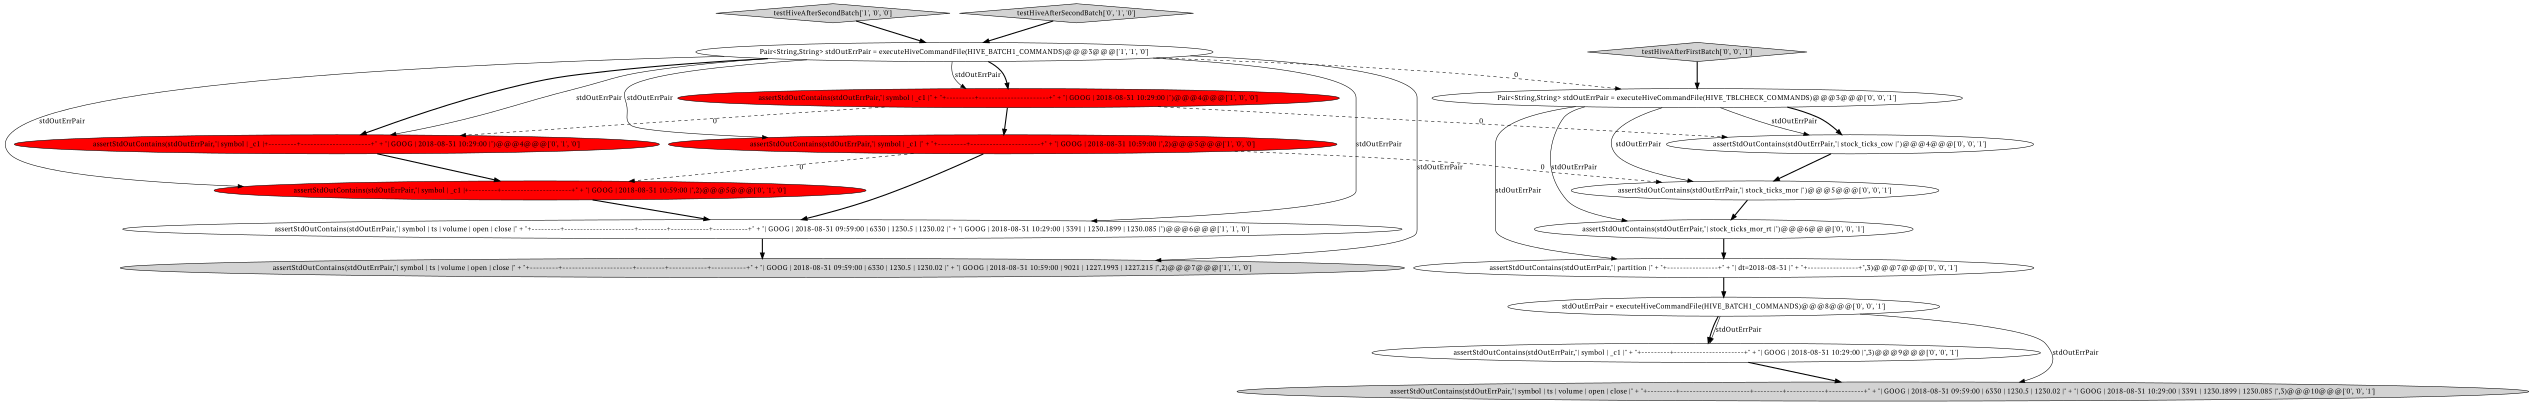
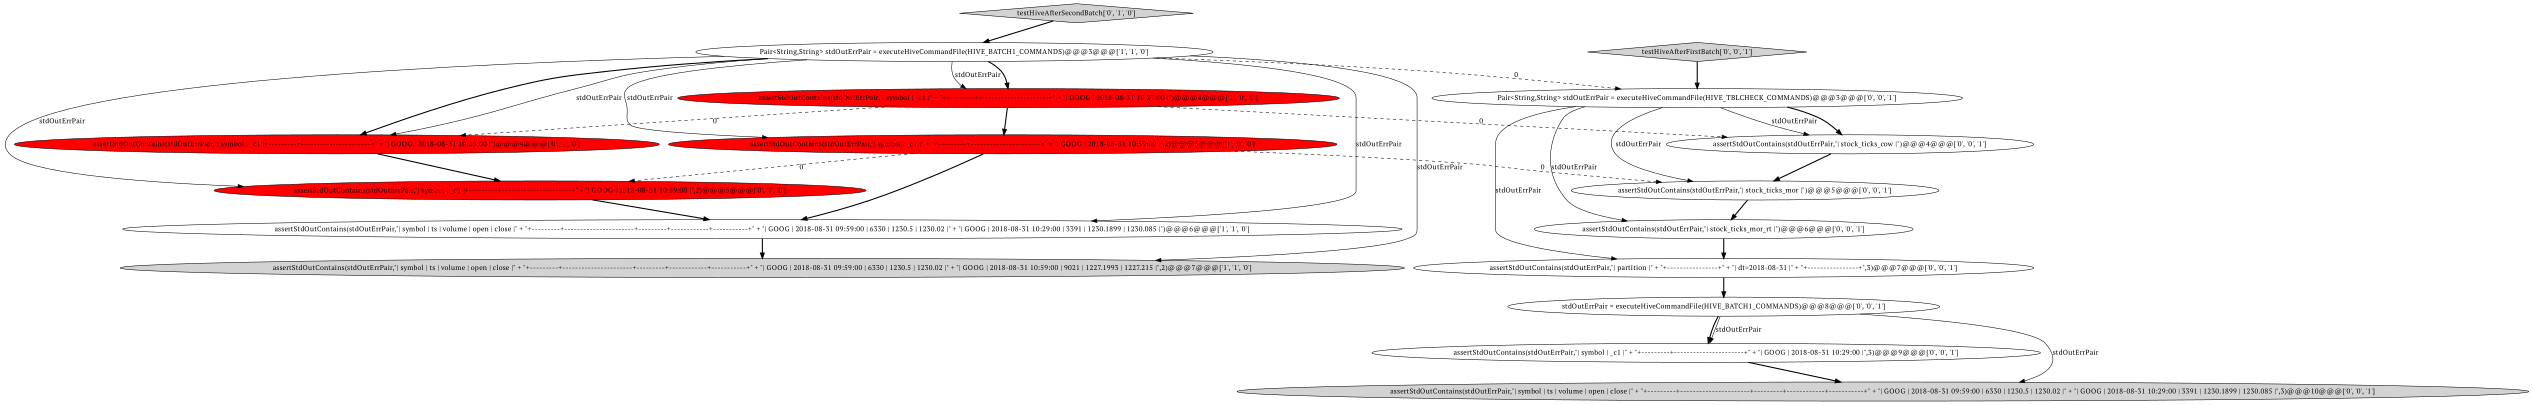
(833, 13) -> none
